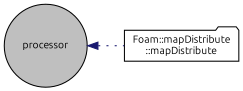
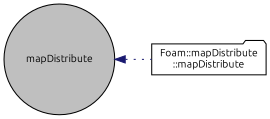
(46, 46) -> (59, 59)
